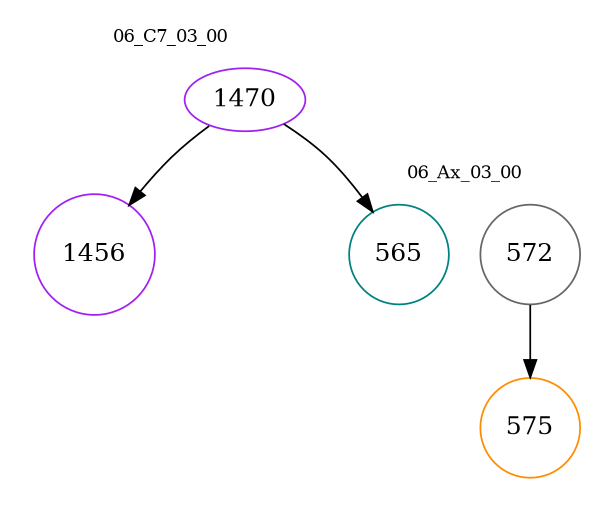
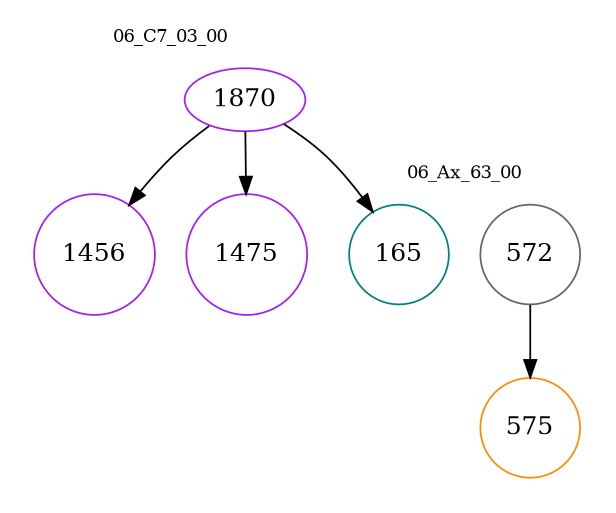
(245, 100) -> (245, 100)
(465, 174) -> (465, 174)
none -> (247, 255)
(399, 255) -> (399, 255)
